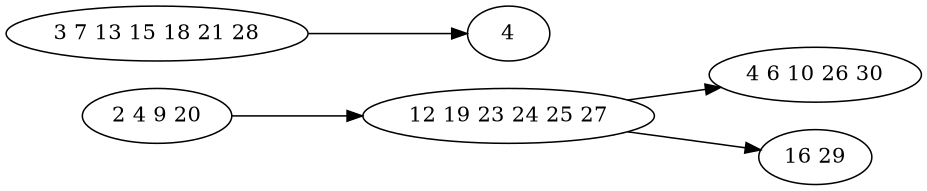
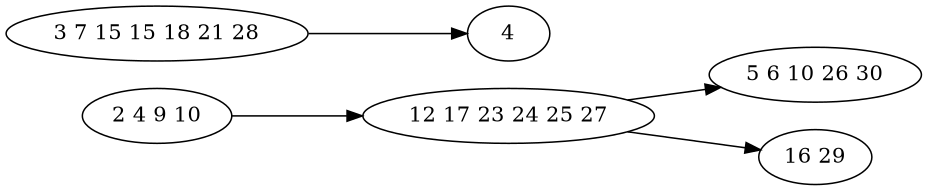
(157, 34) -> (157, 34)
(815, 75) -> (815, 75)
(157, 116) -> (157, 116)
(509, 116) -> (509, 116)
